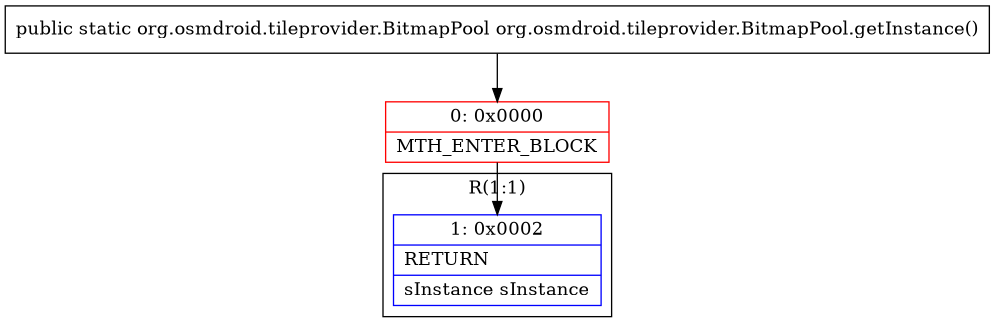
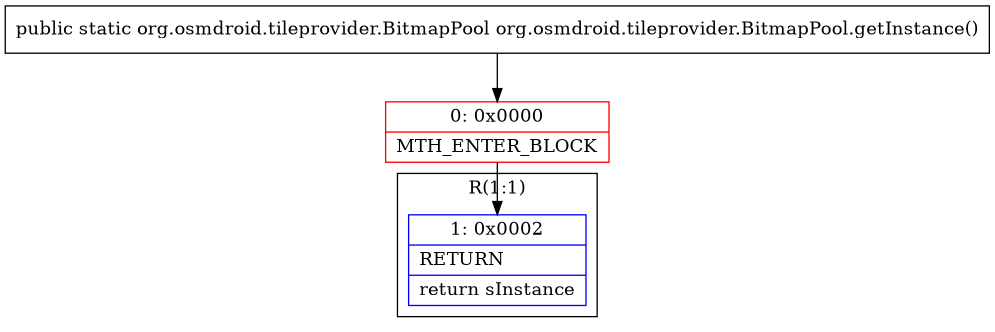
(497, 290) -> (497, 290)
